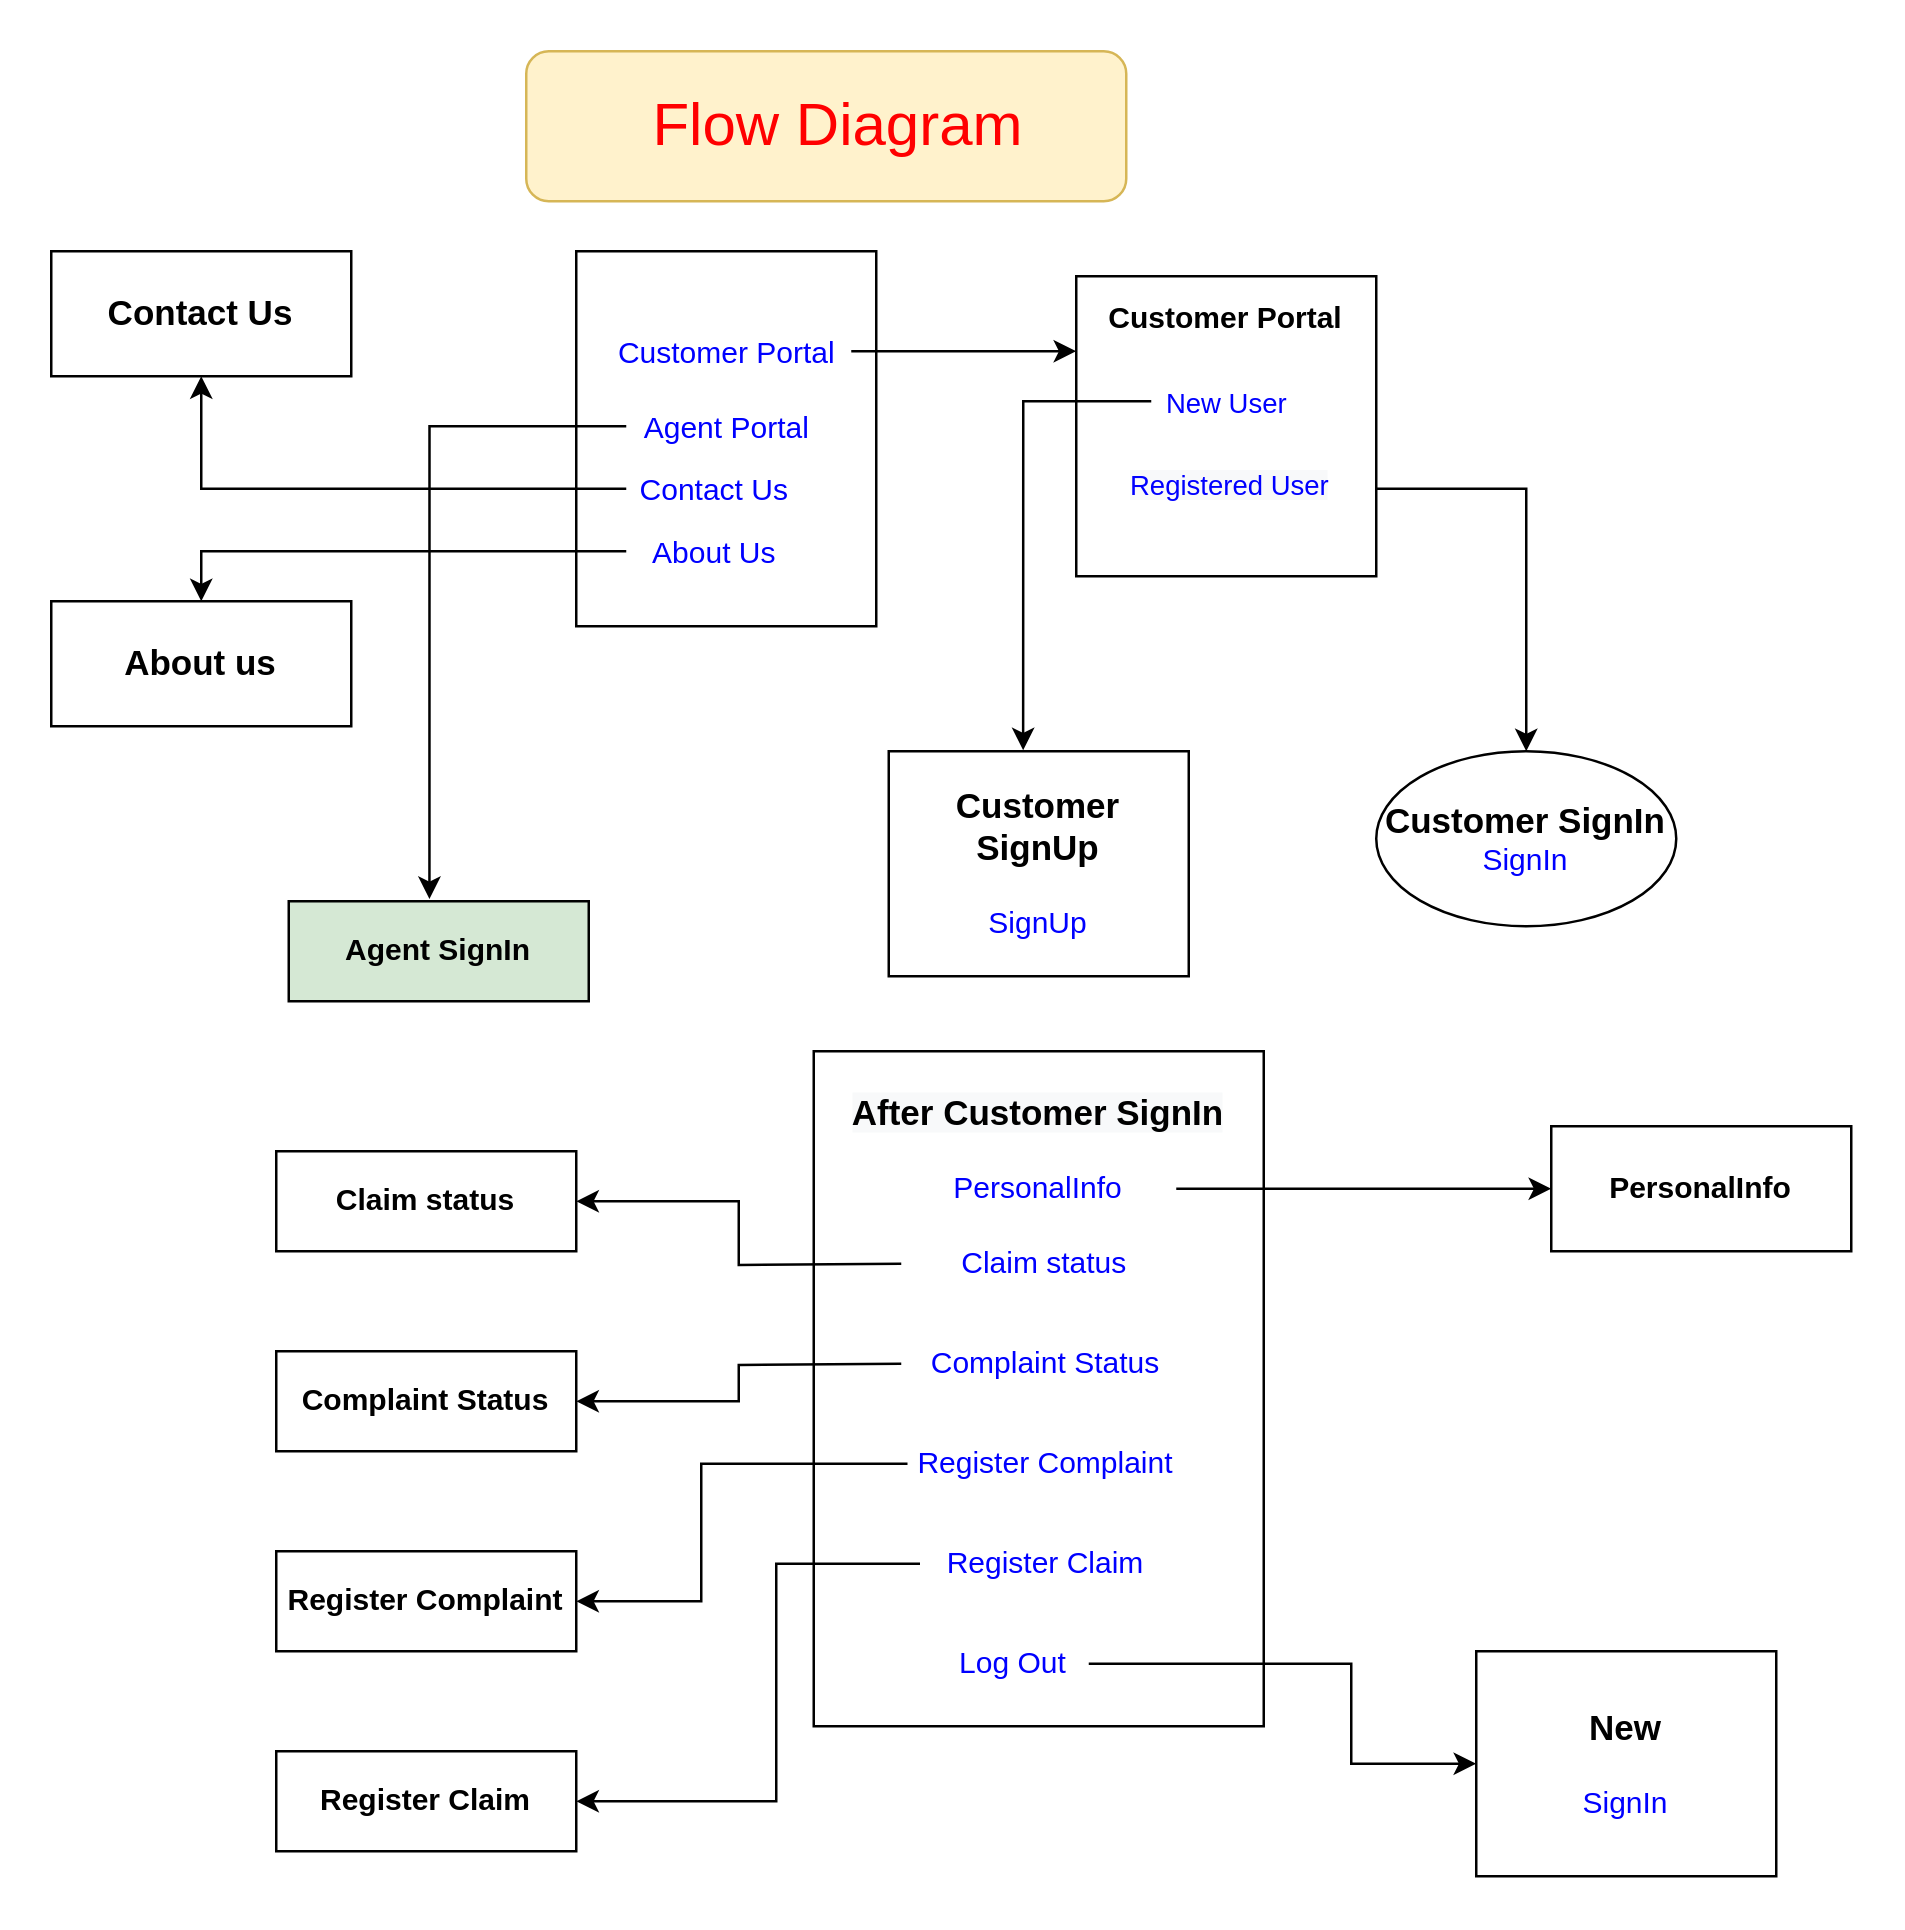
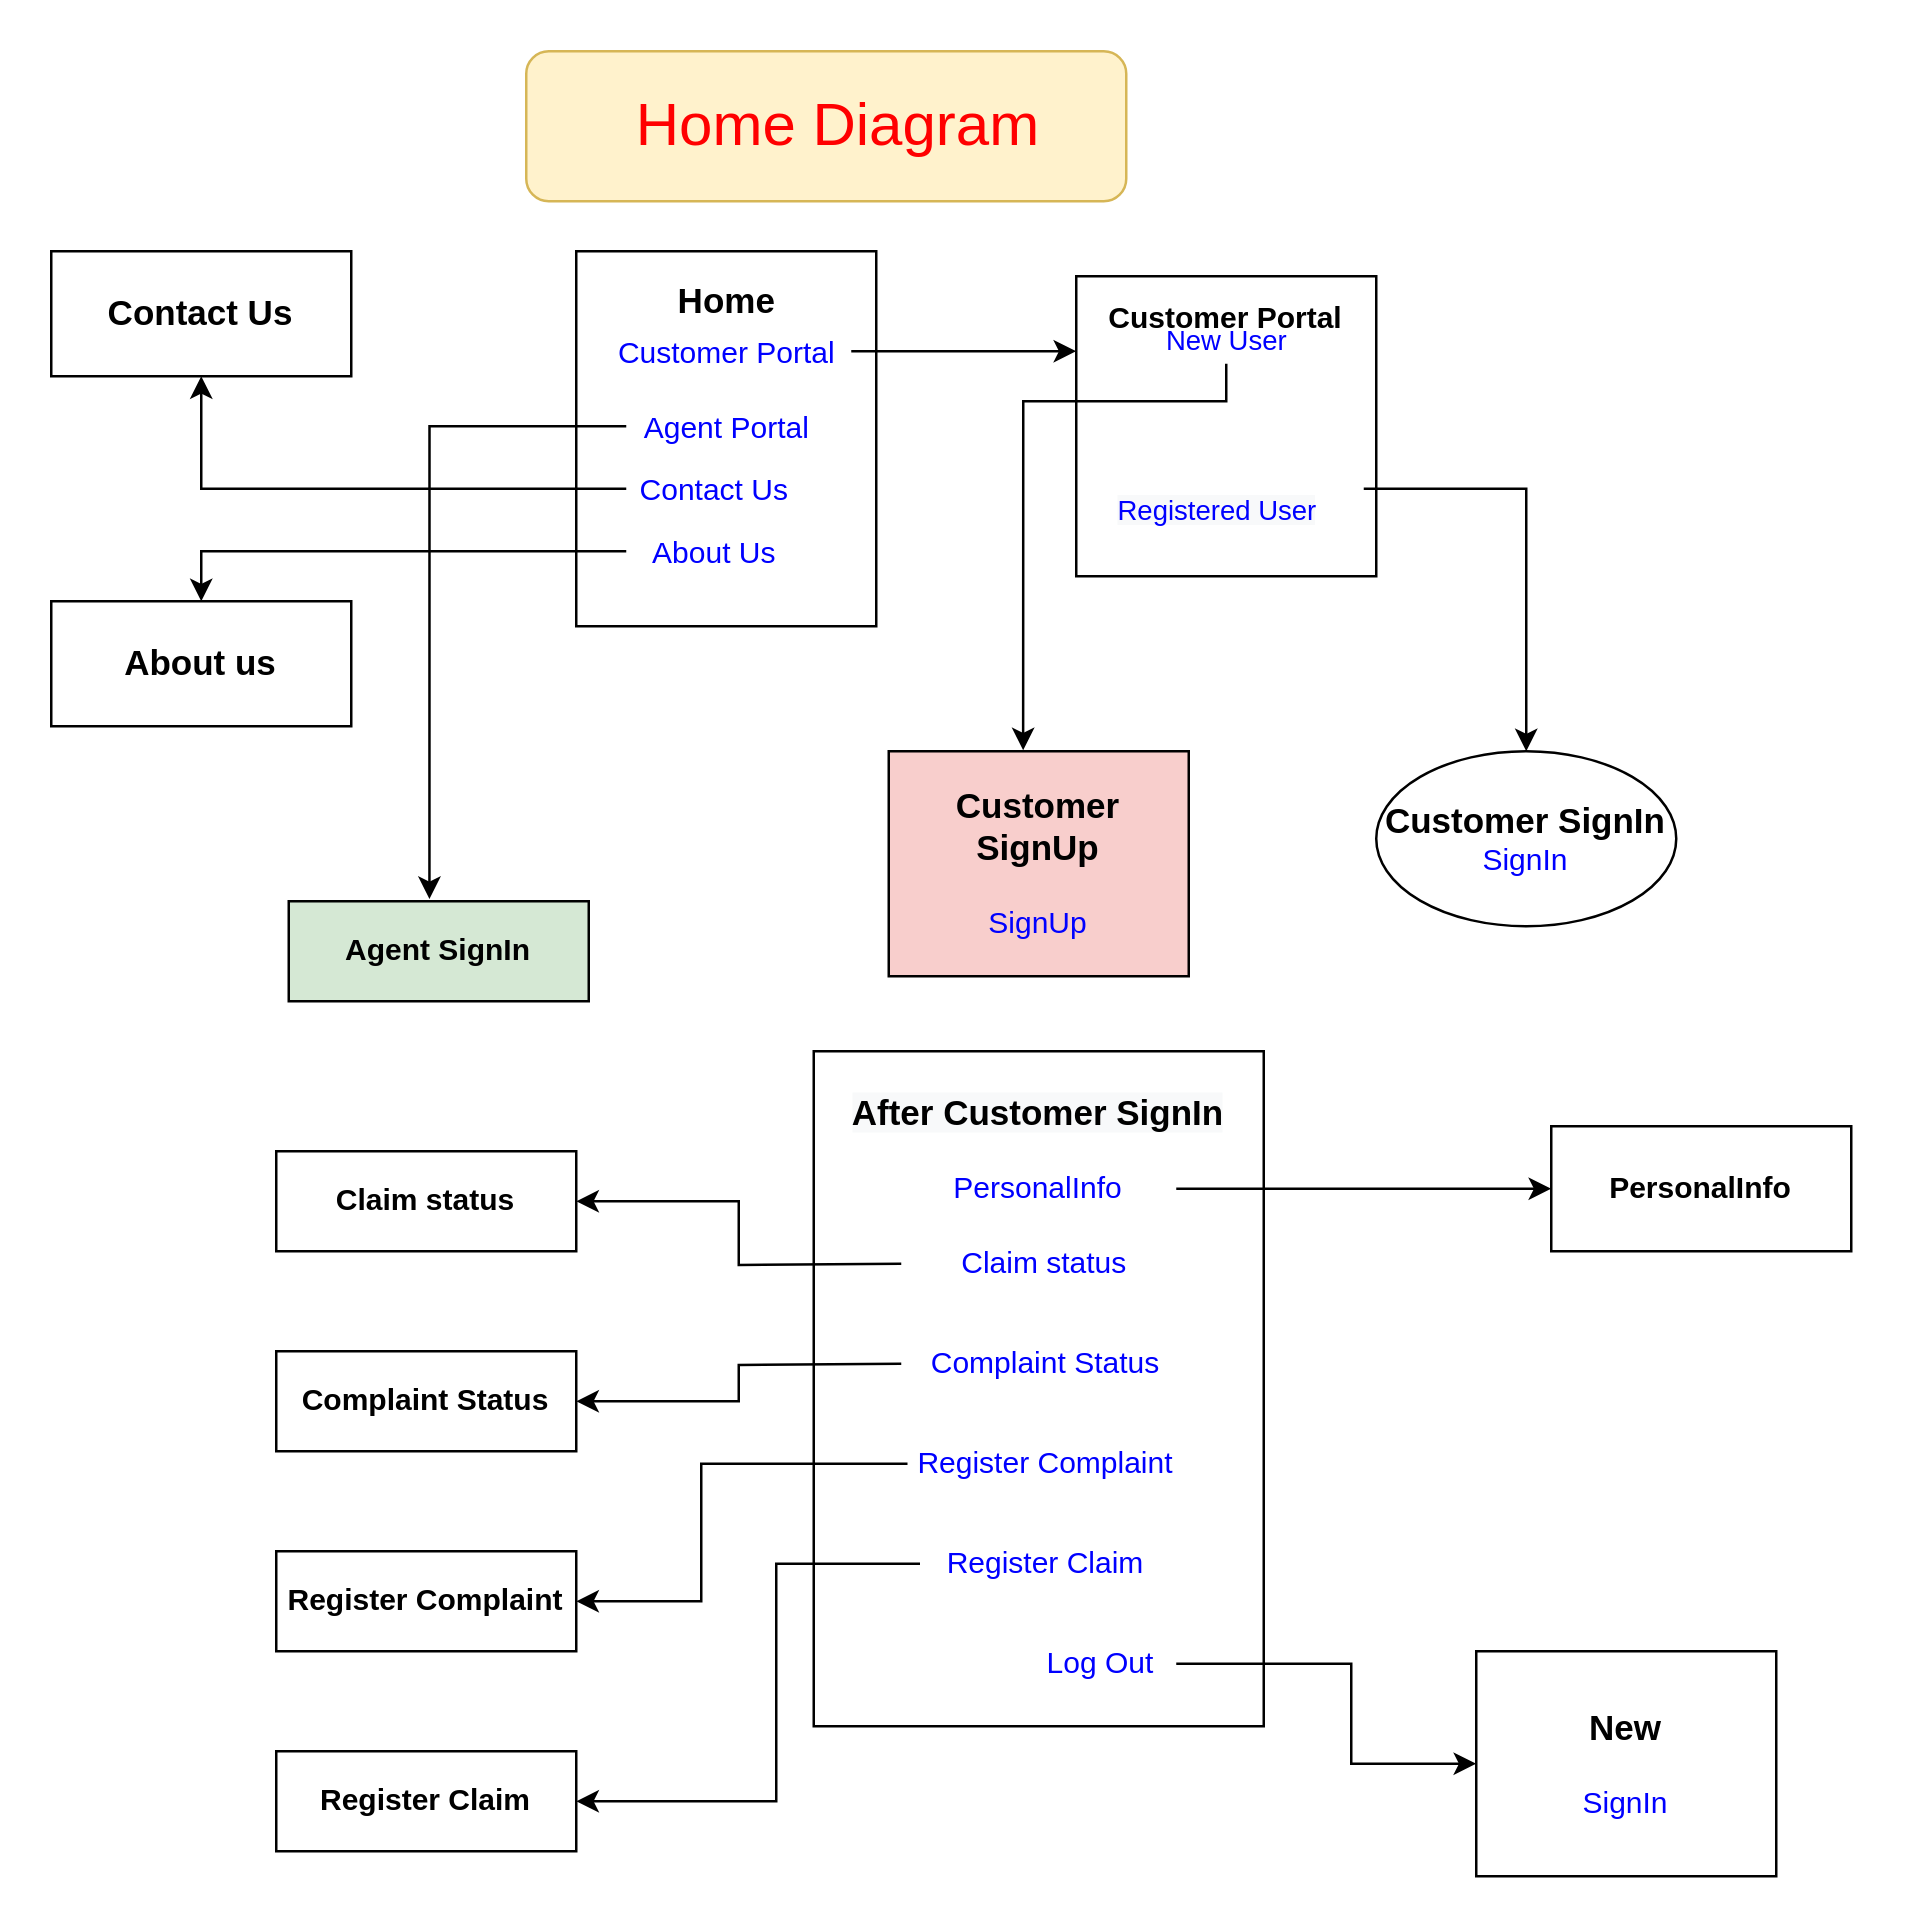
(839, 126) -> (839, 126)
none -> (726, 301)
(1226, 401) -> (1226, 339)
(1251, 489) -> (1239, 514)
(1039, 864) -> (1039, 864)
(1014, 1664) -> (1101, 1664)
